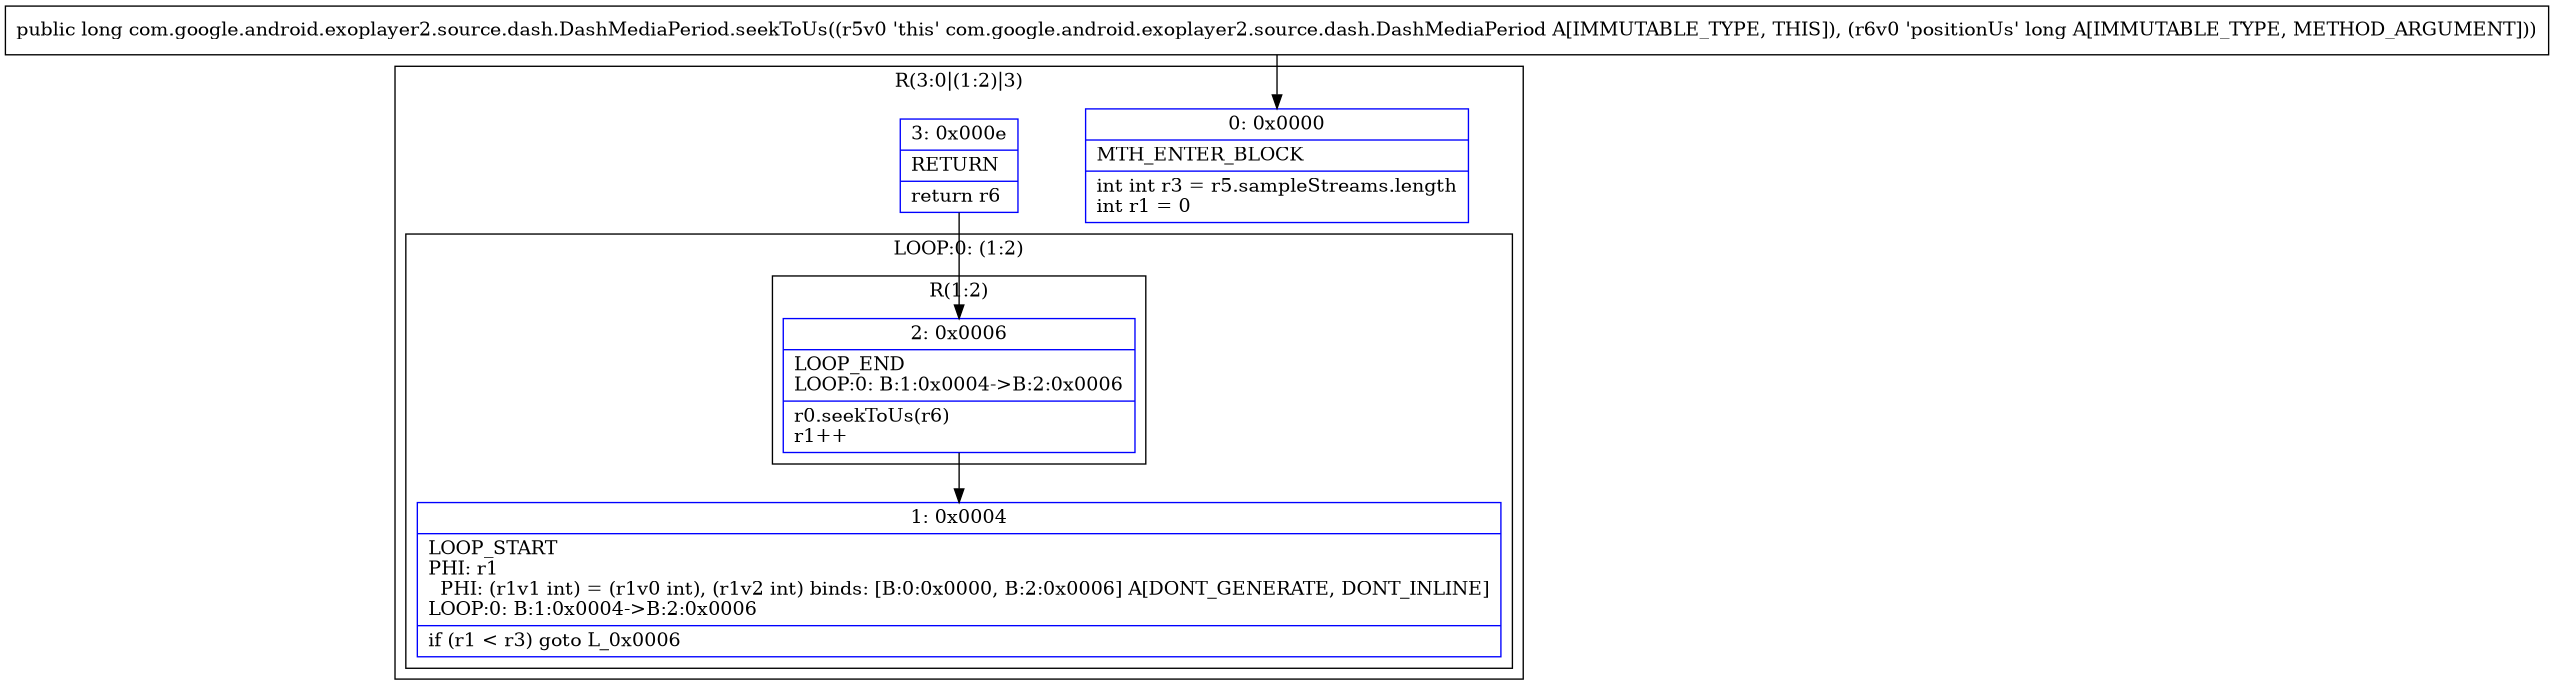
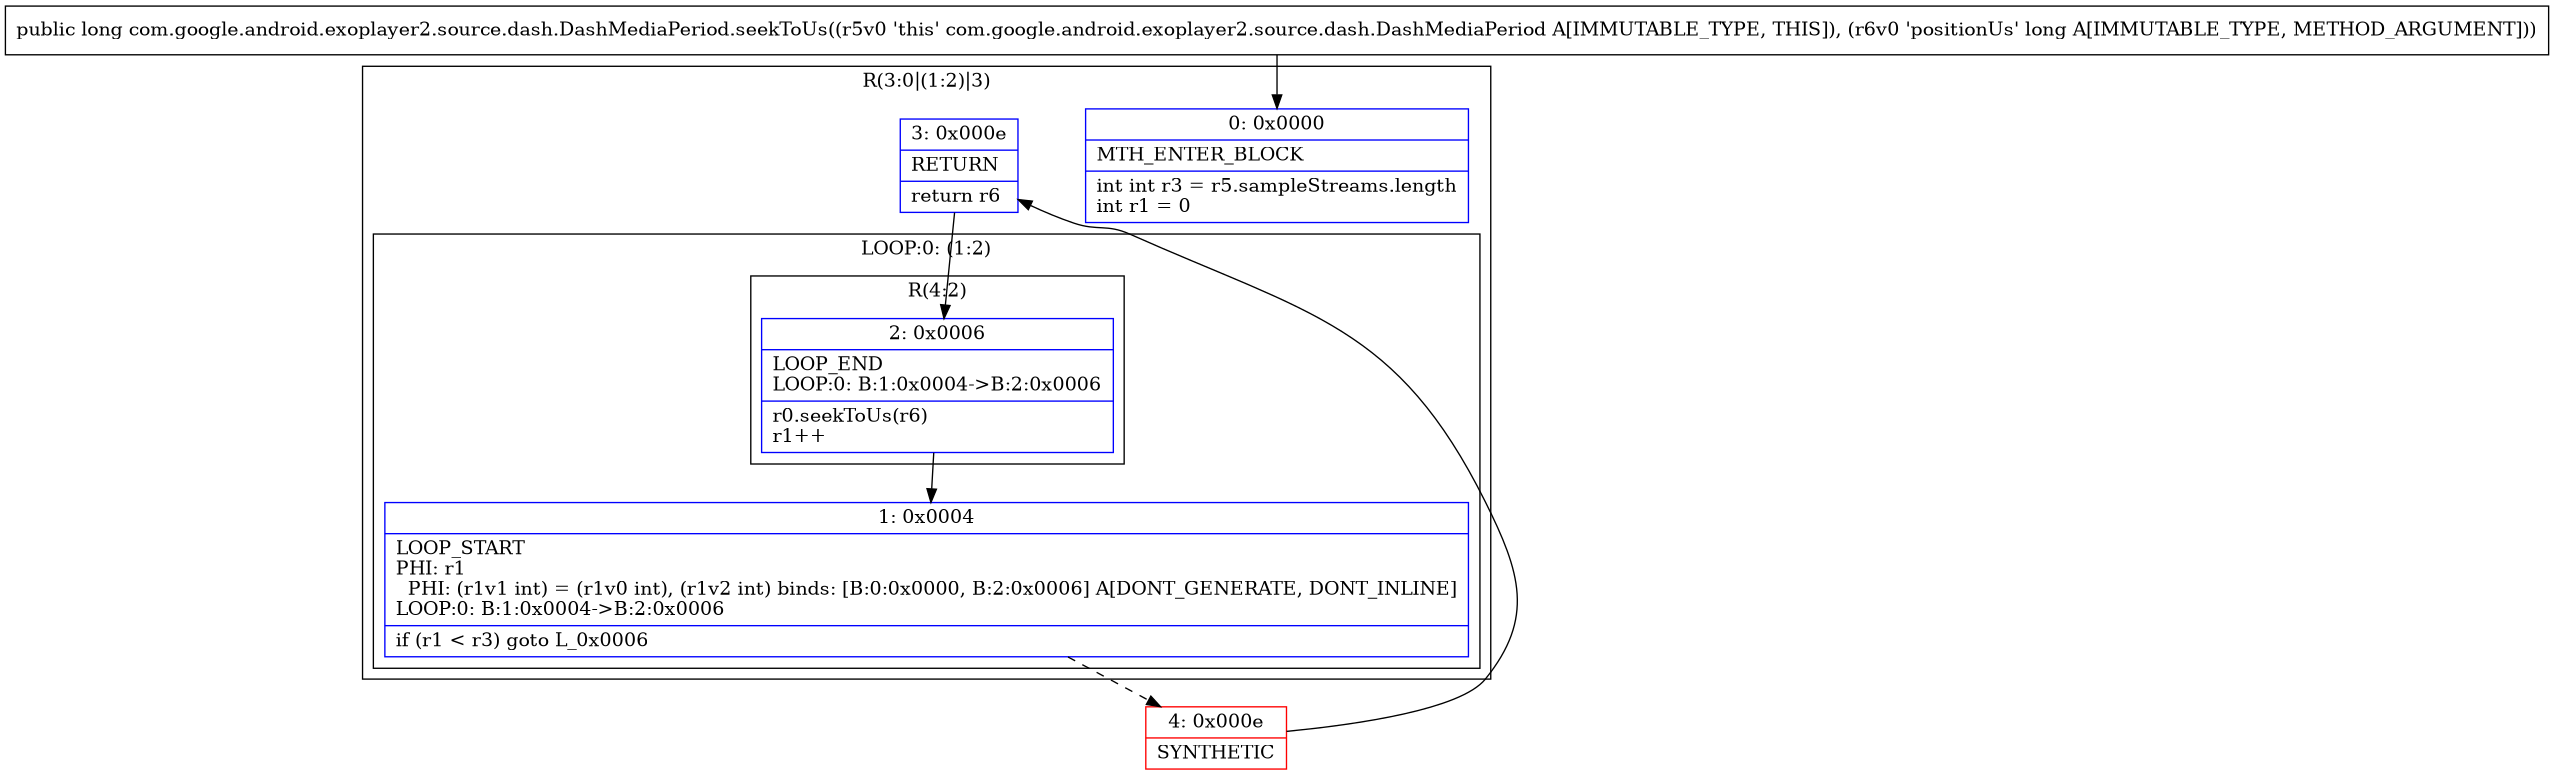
(959, 292) -> (937, 292)
none -> (1216, 738)
